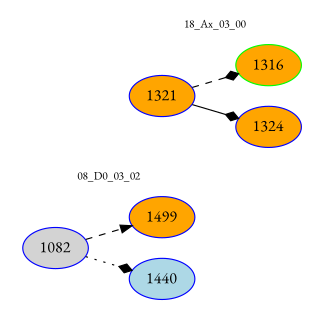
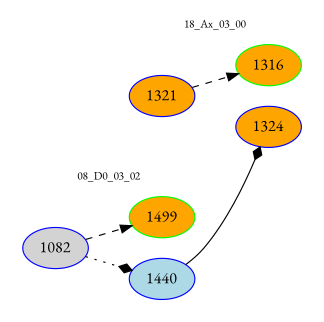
(210, 82) -> (210, 82)
(209, 109) -> (226, 216)
(162, 217) -> (162, 217)
